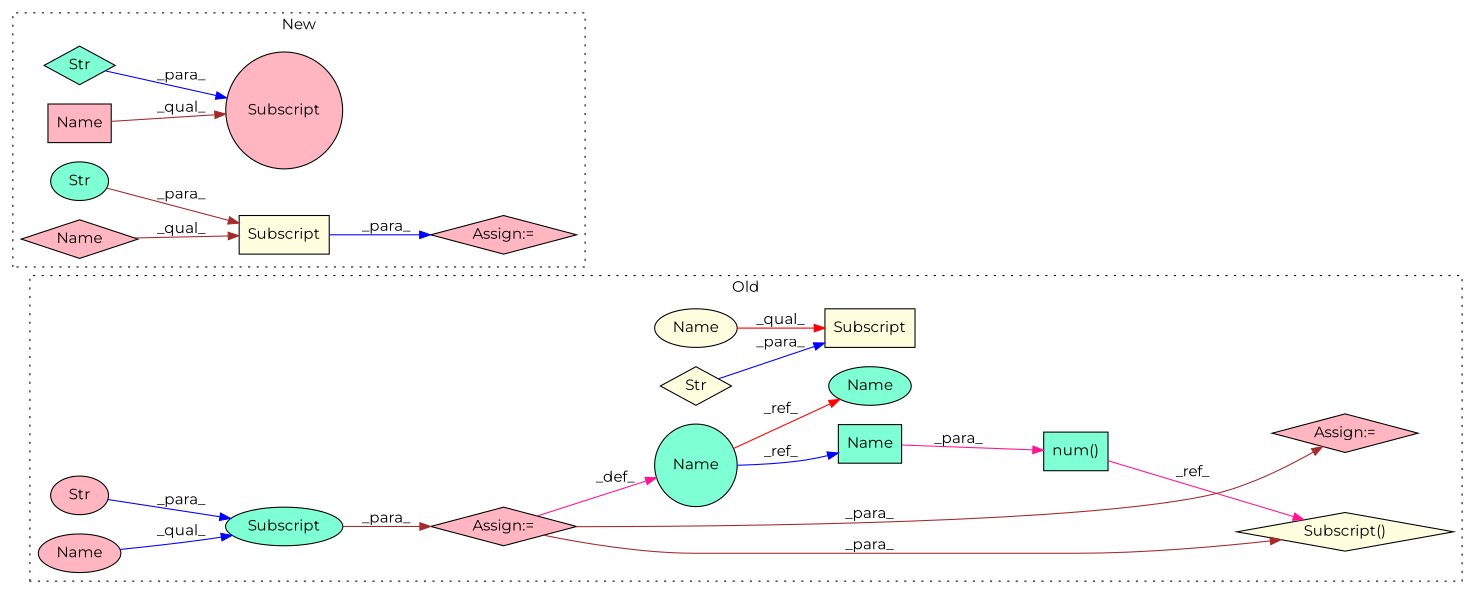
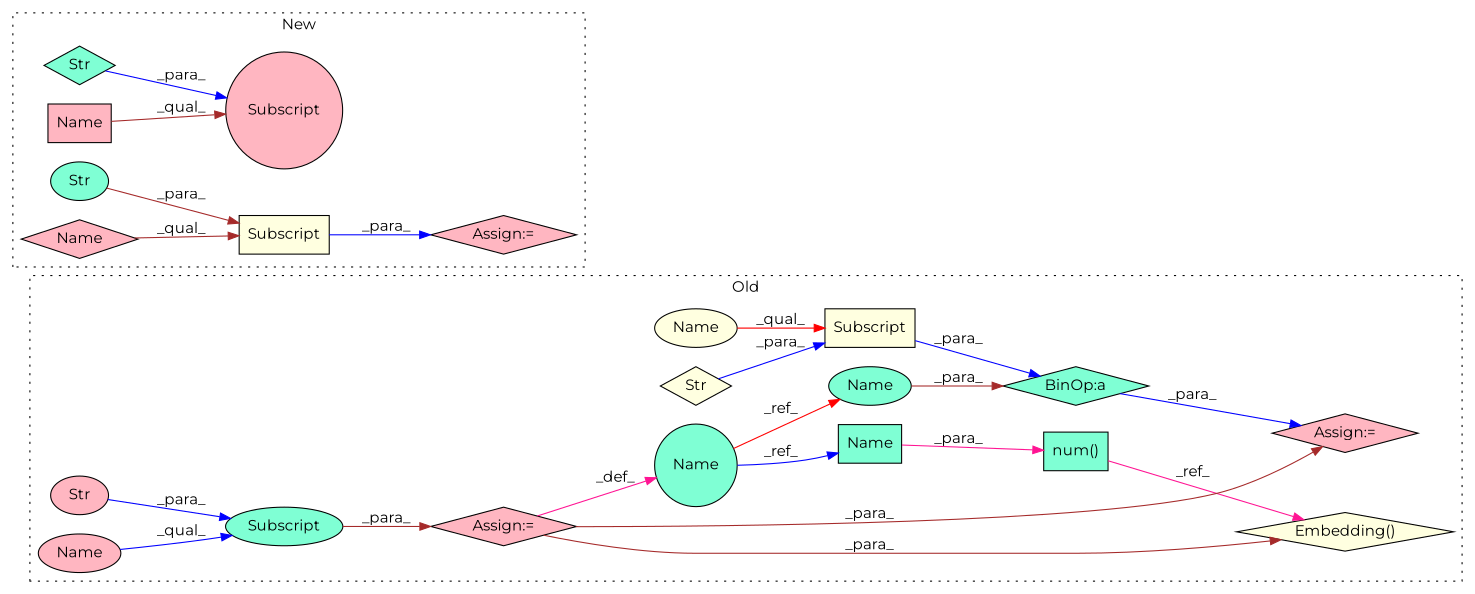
none -> (1076, 386)
(1345, 532) -> (1345, 532)
